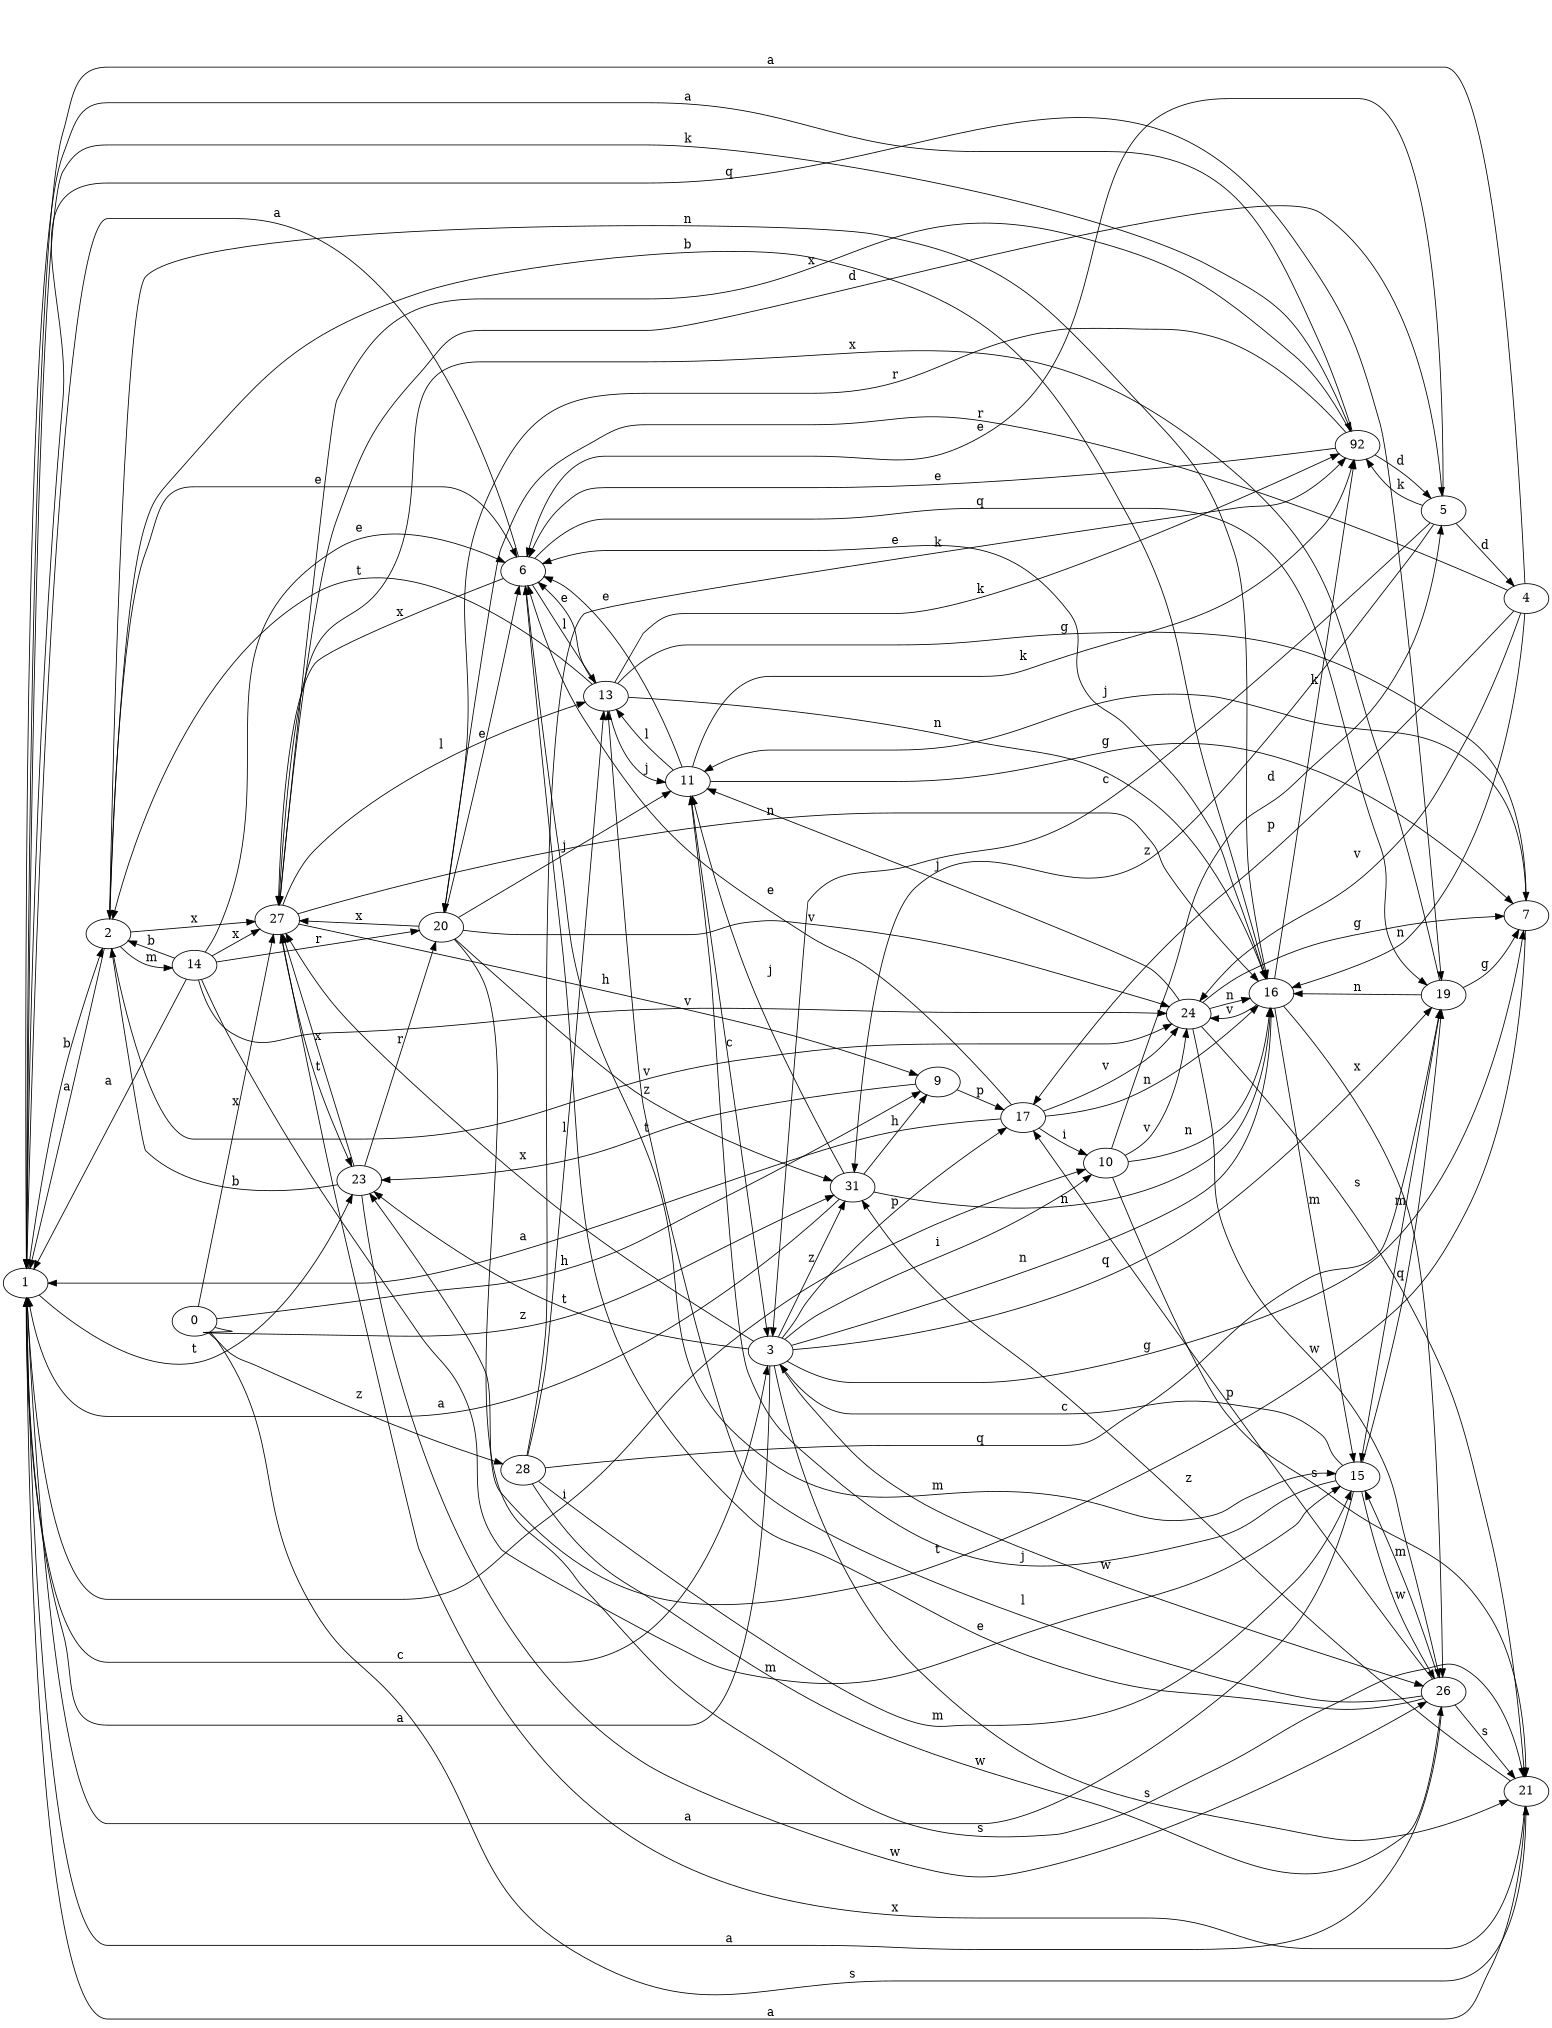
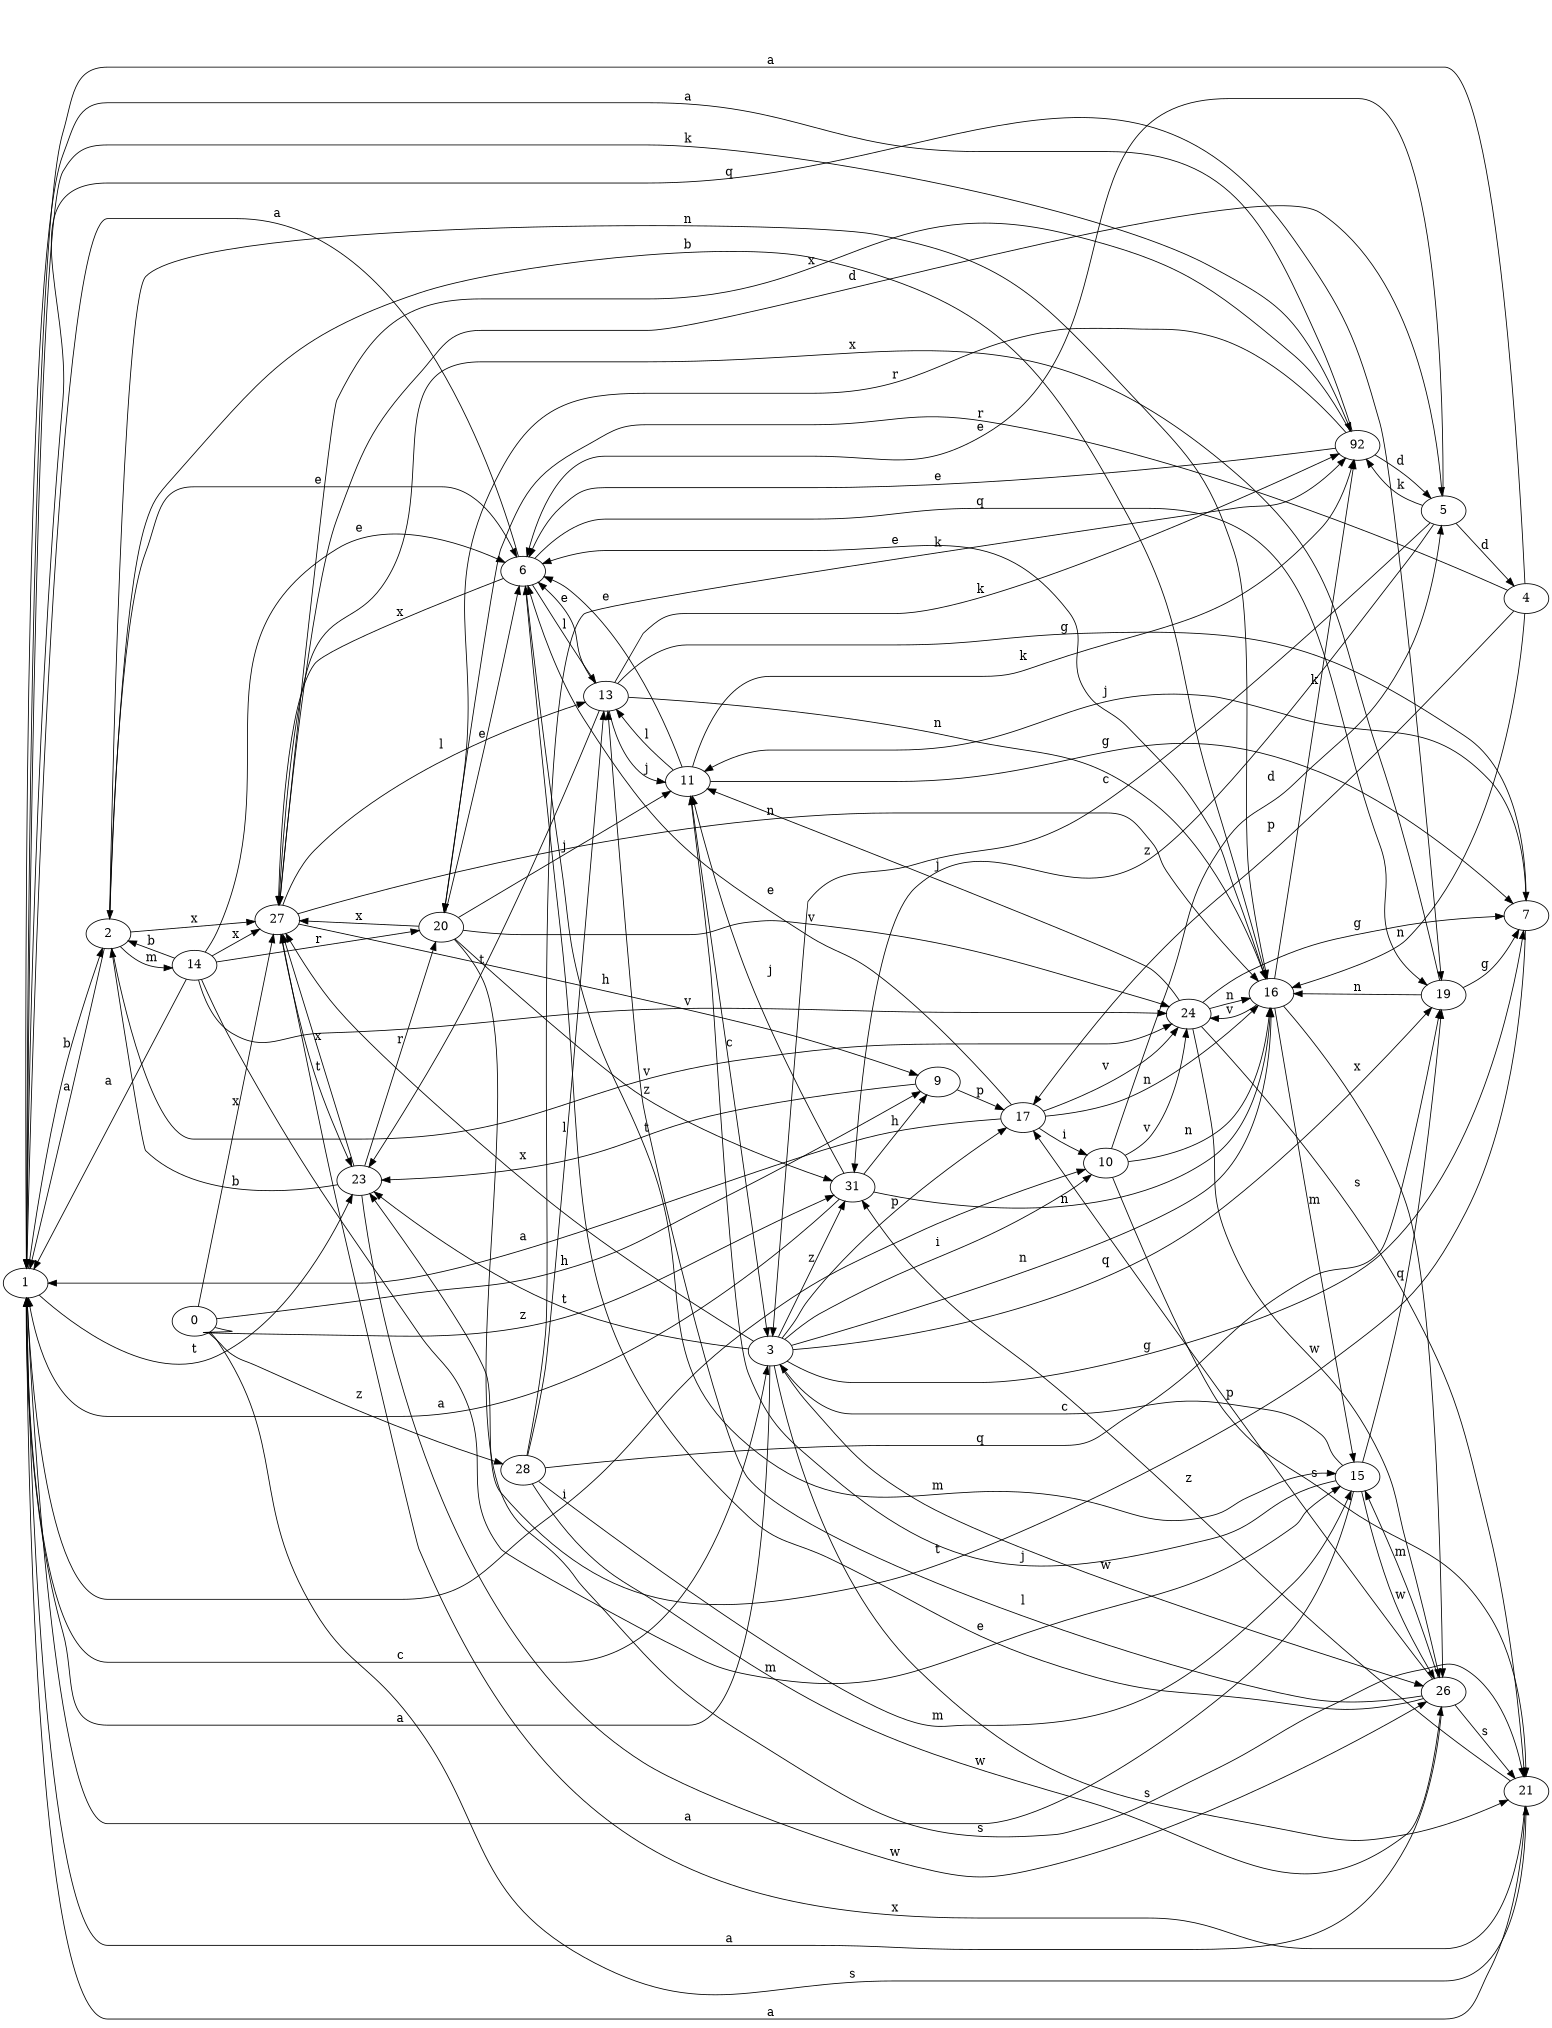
(284, 615) -> (497, 941)
(1394, 846) -> none
(1403, 1221) -> none
